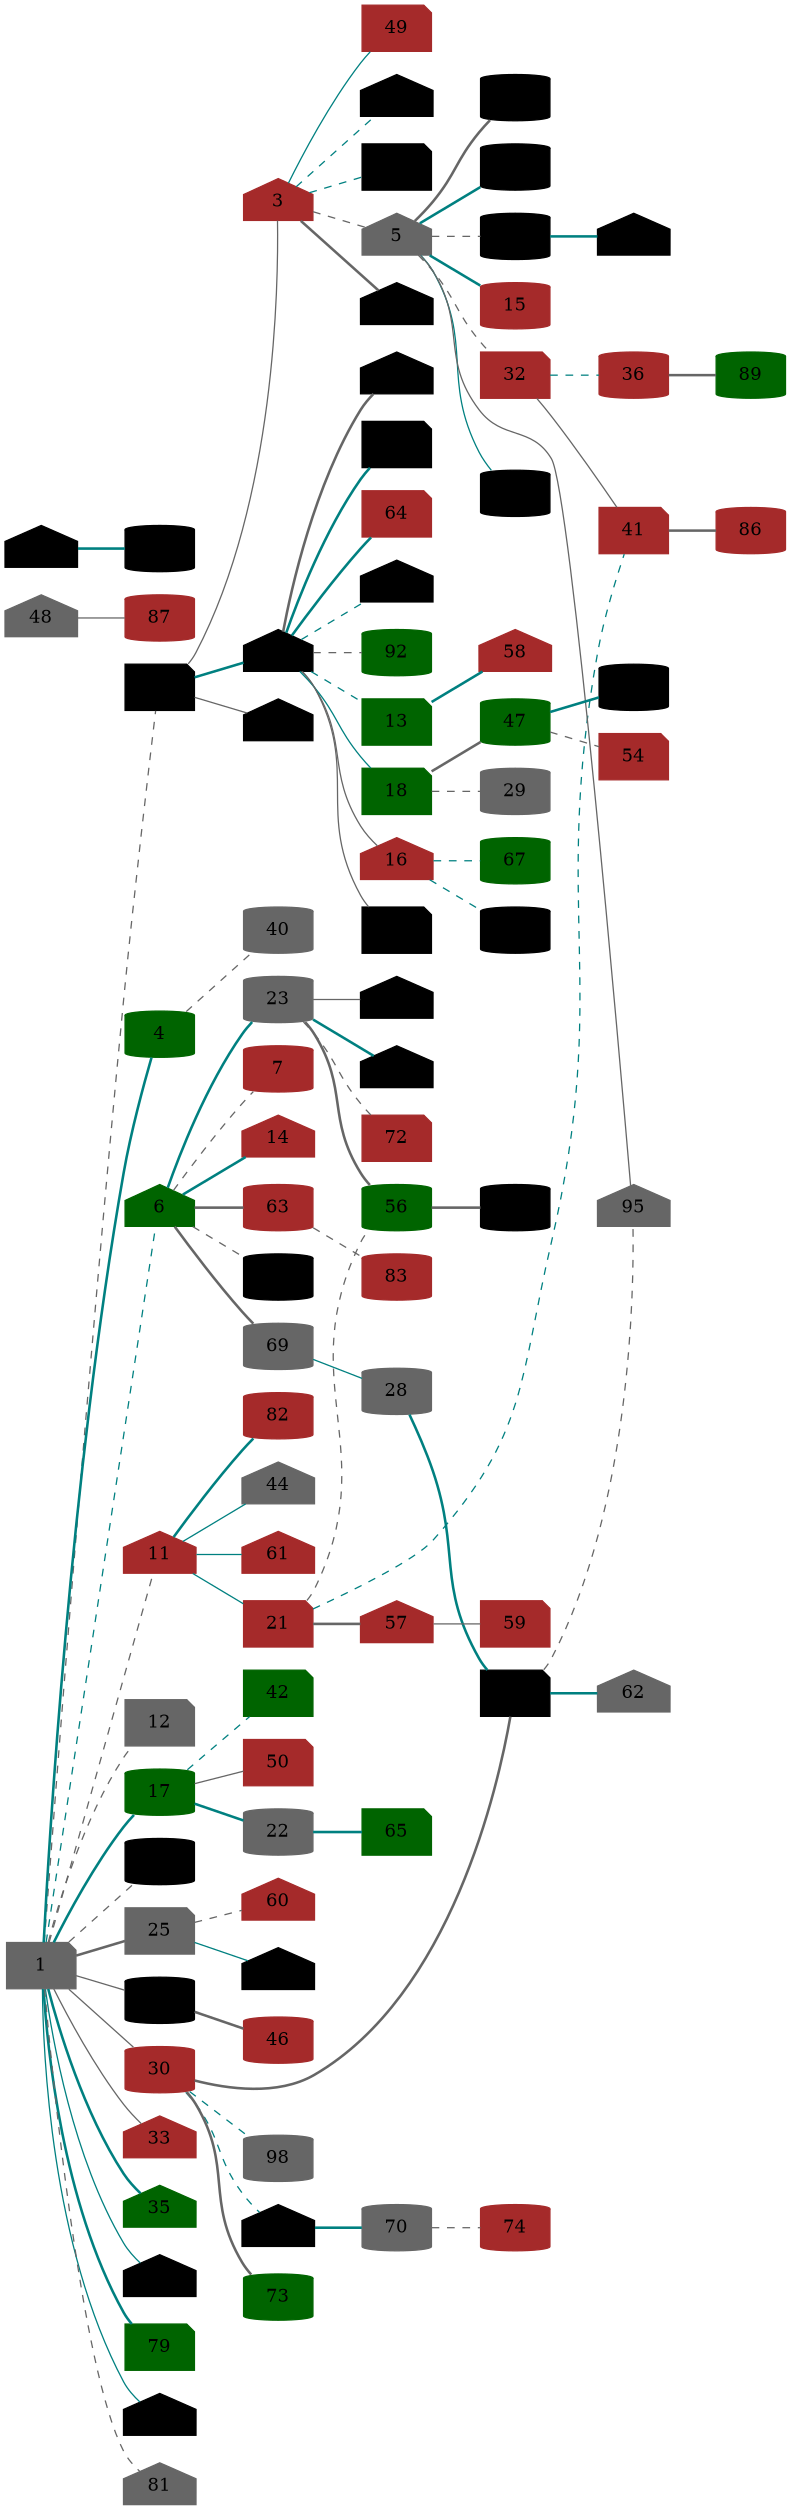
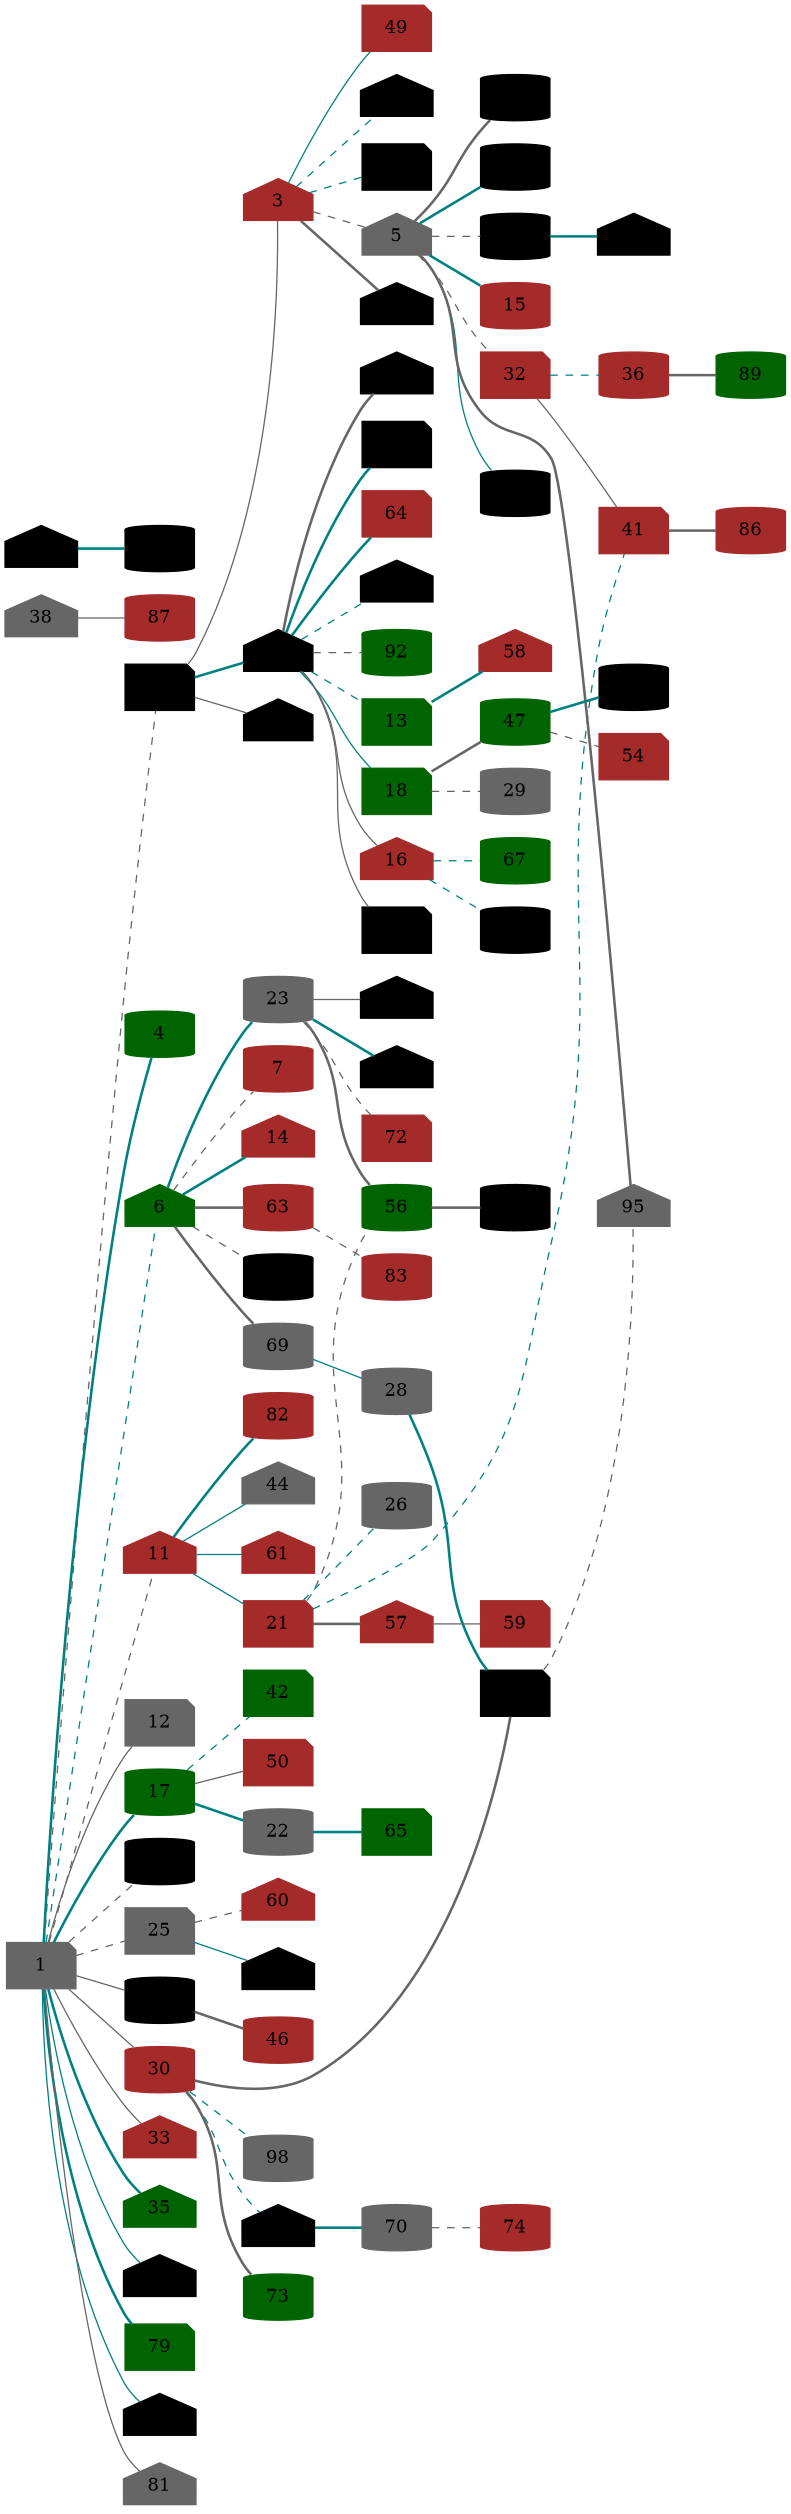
(41, 618) -> (41, 618)
(582, 669) -> (582, 669)
(278, 930) -> none
none -> (397, 1506)
(634, 1693) -> none
(94, 1811) -> (94, 1811)
(101, 1948) -> (101, 1948)
(88, 2321) -> (88, 2321)
